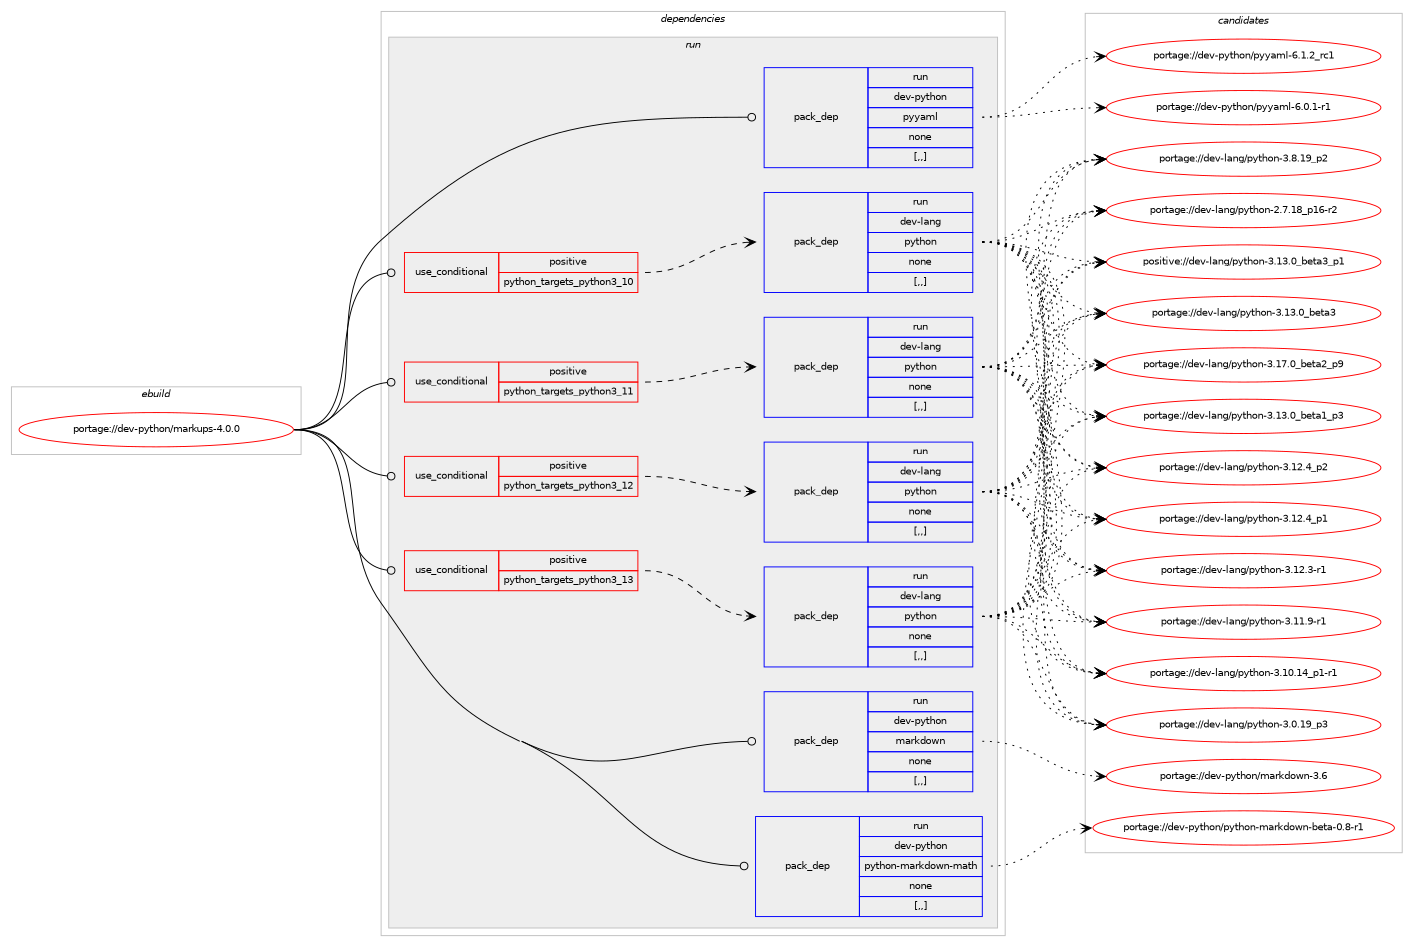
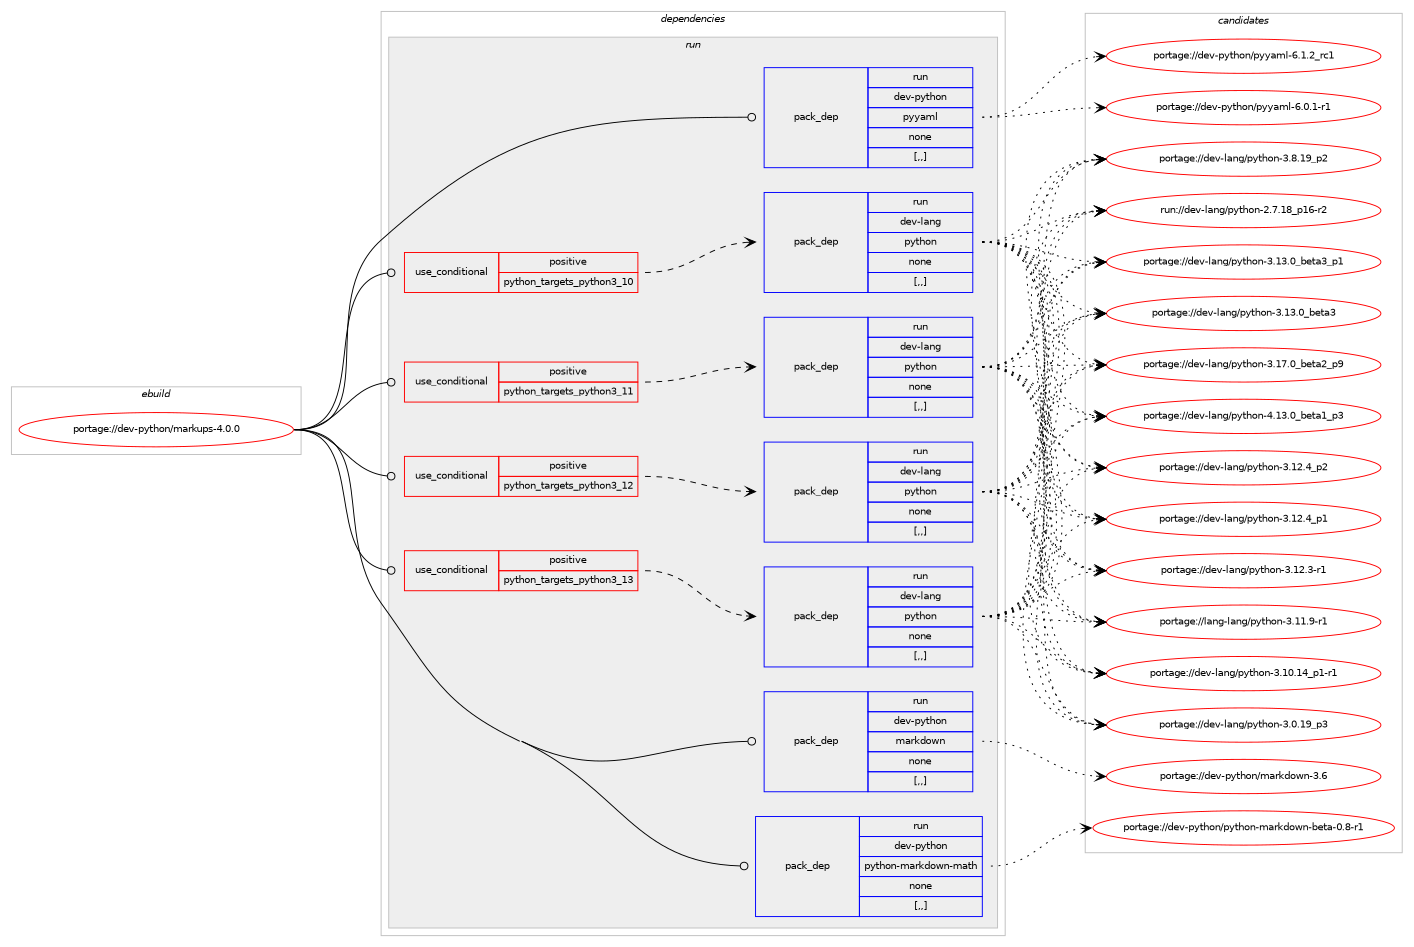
(1244, 211) -> (1244, 211)
(1244, 262) -> (1244, 262)
(1244, 416) -> (1244, 416)
(1244, 622) -> (1244, 622)
